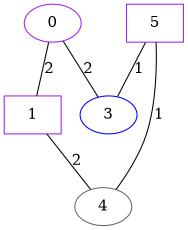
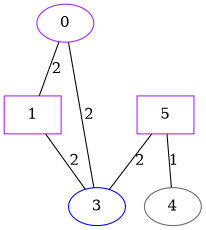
(139, 69) -> (140, 161)
(69, 162) -> (65, 162)
